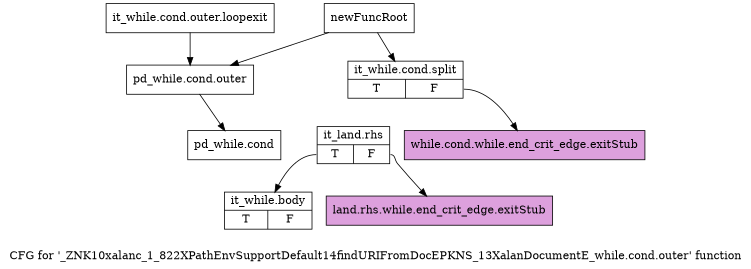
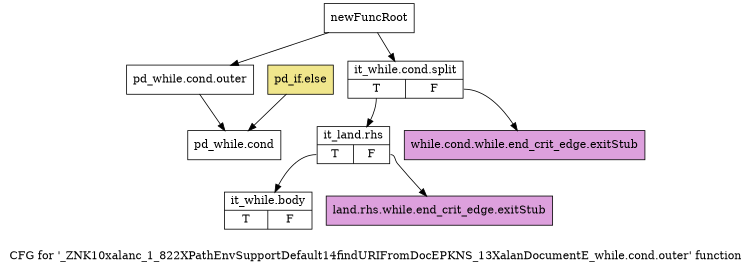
(190, 18) -> none
none -> (301, 80)
none -> (375, 109)
